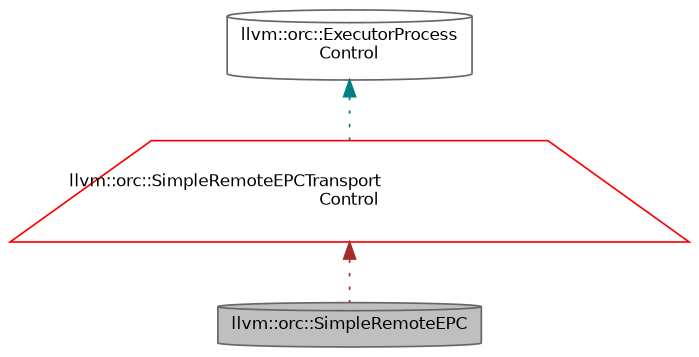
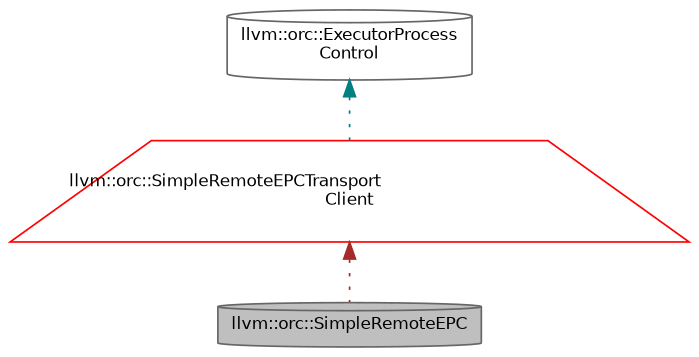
(350, 191) -> (350, 191)
